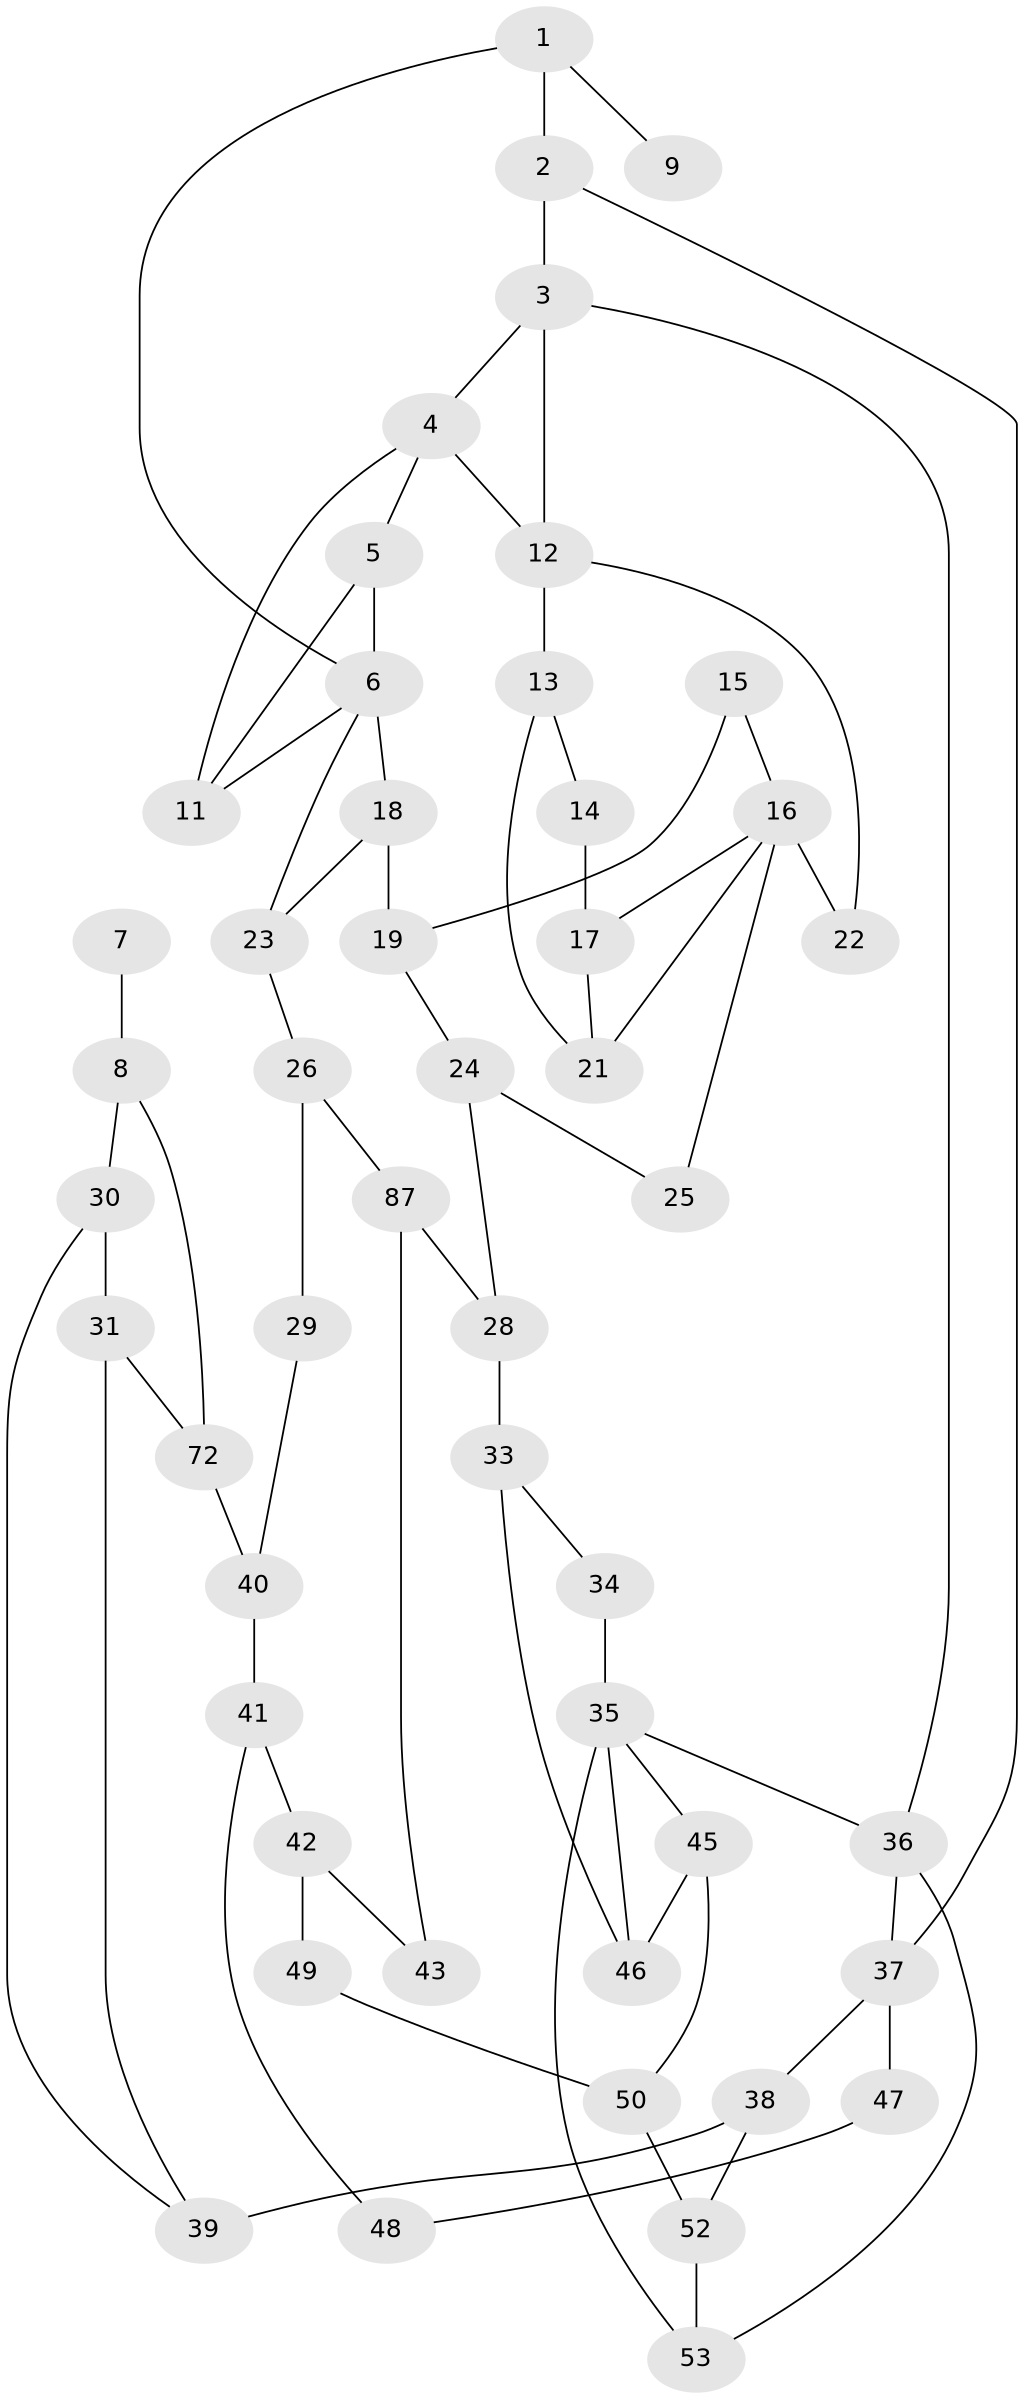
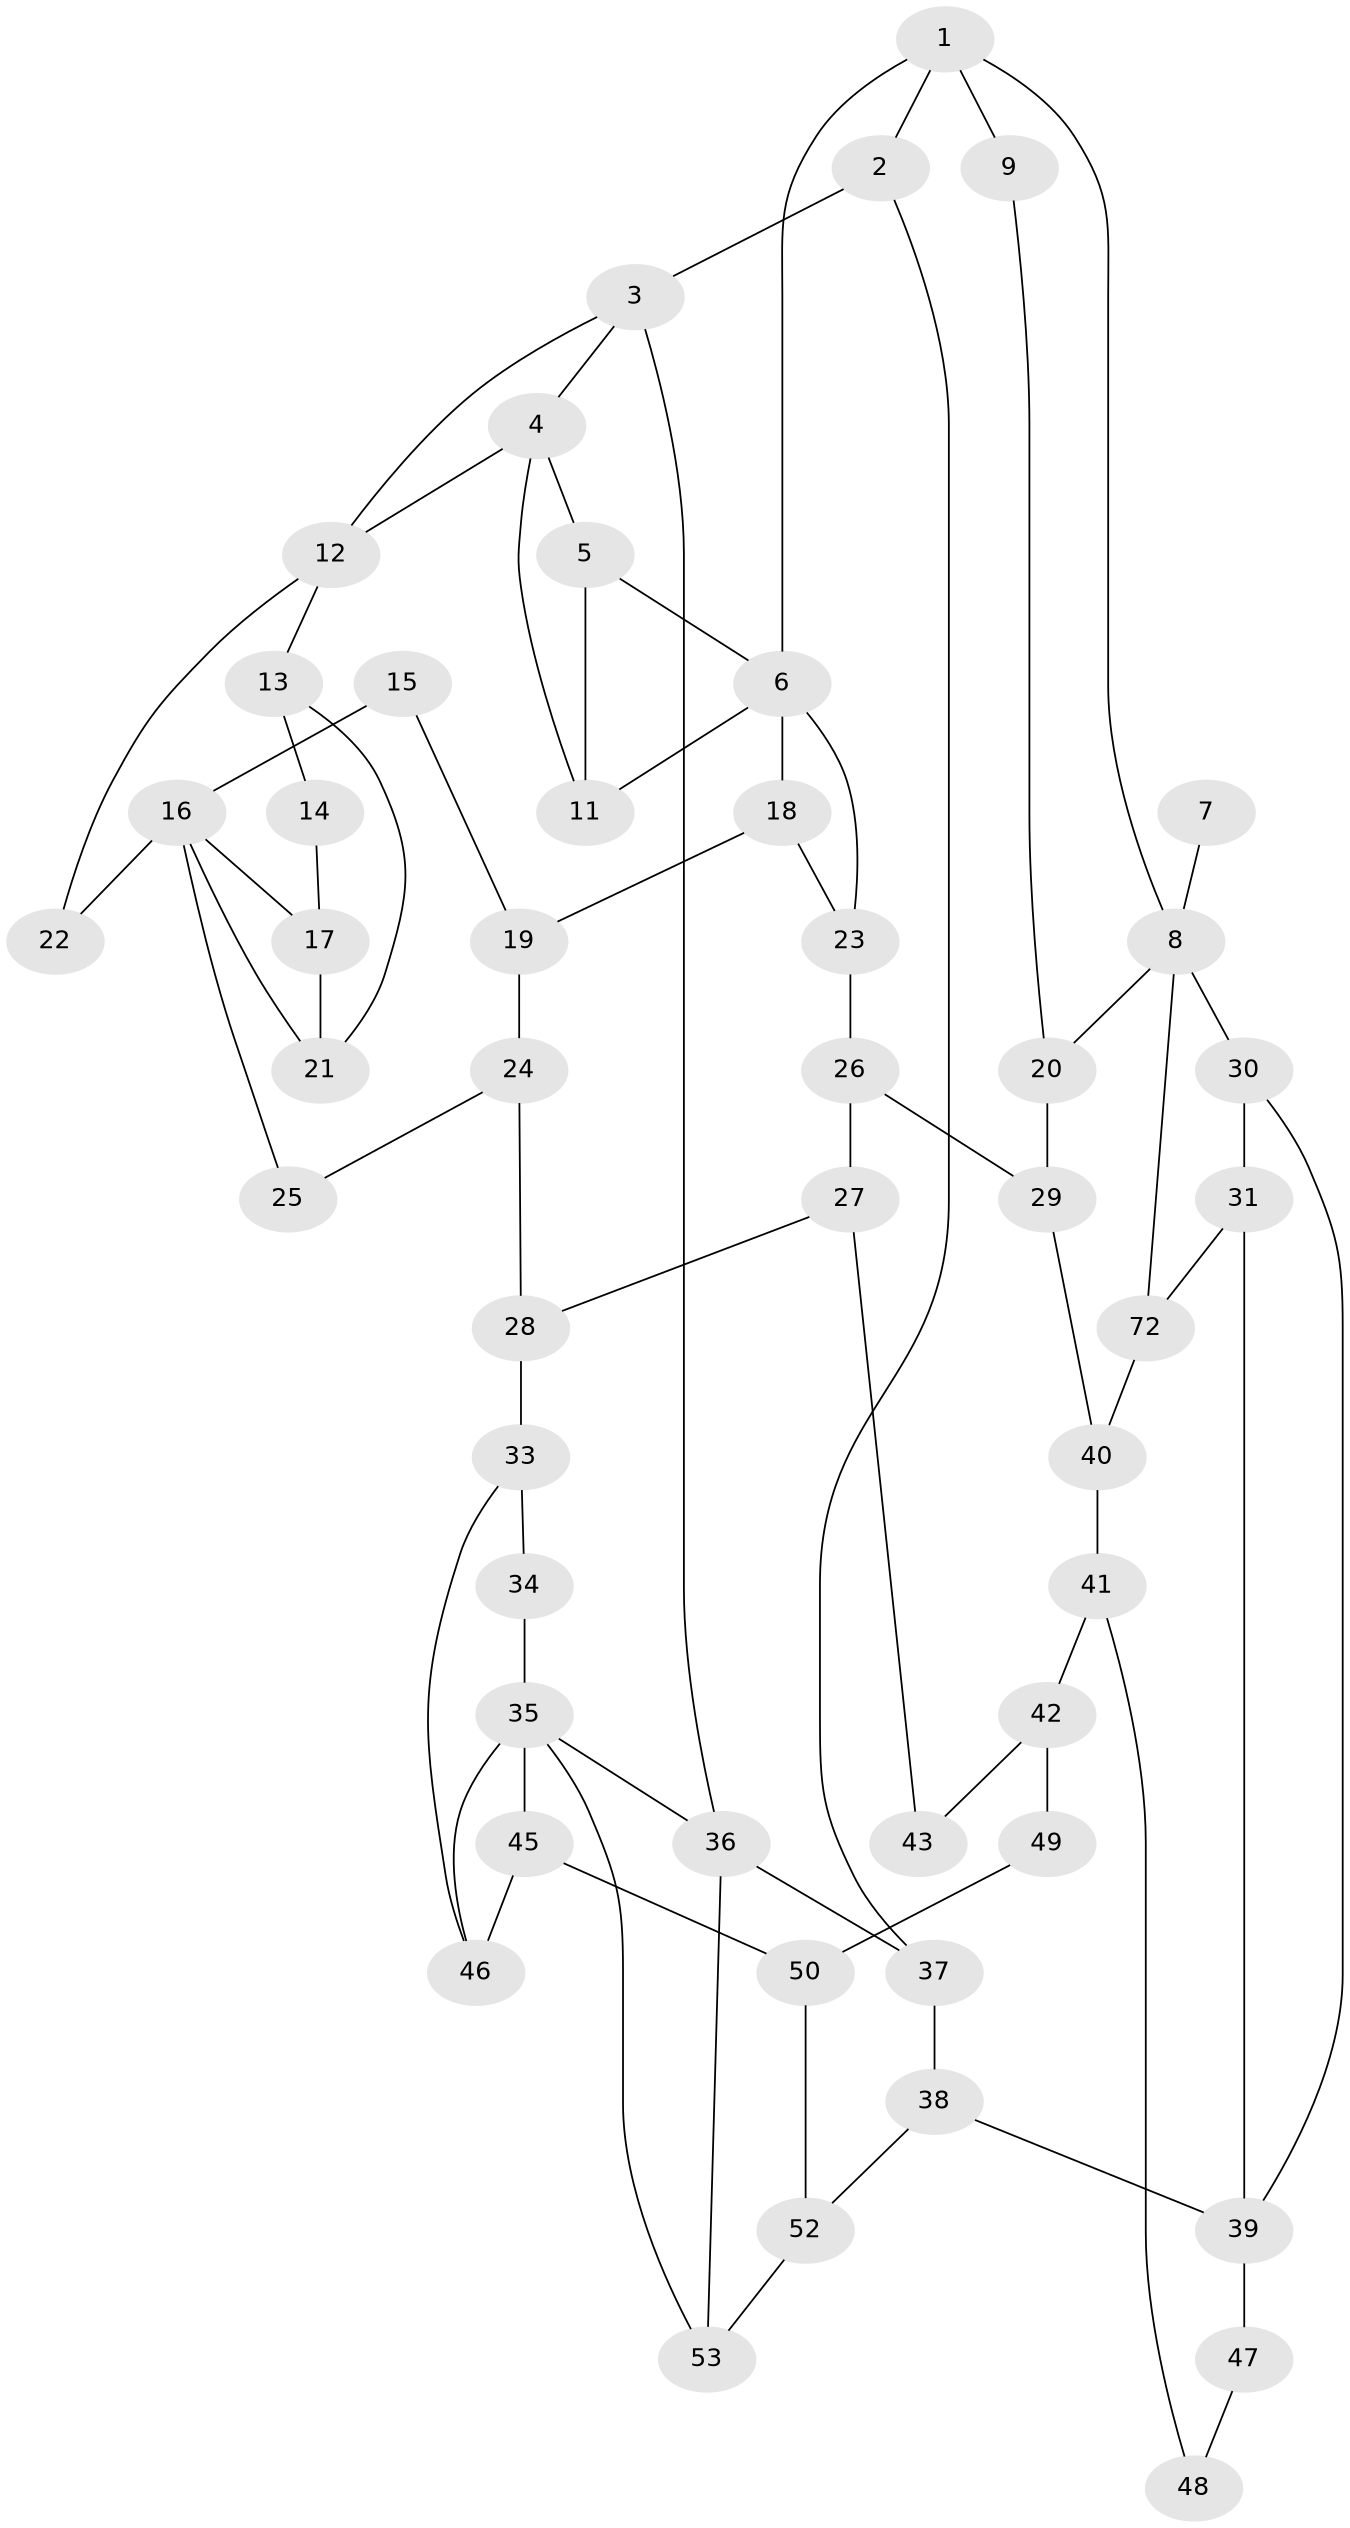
none -> (1108, 464)
none -> (1047, 1071)
(401, 1199) -> (850, 1199)
(890, 2038) -> (1244, 2295)
